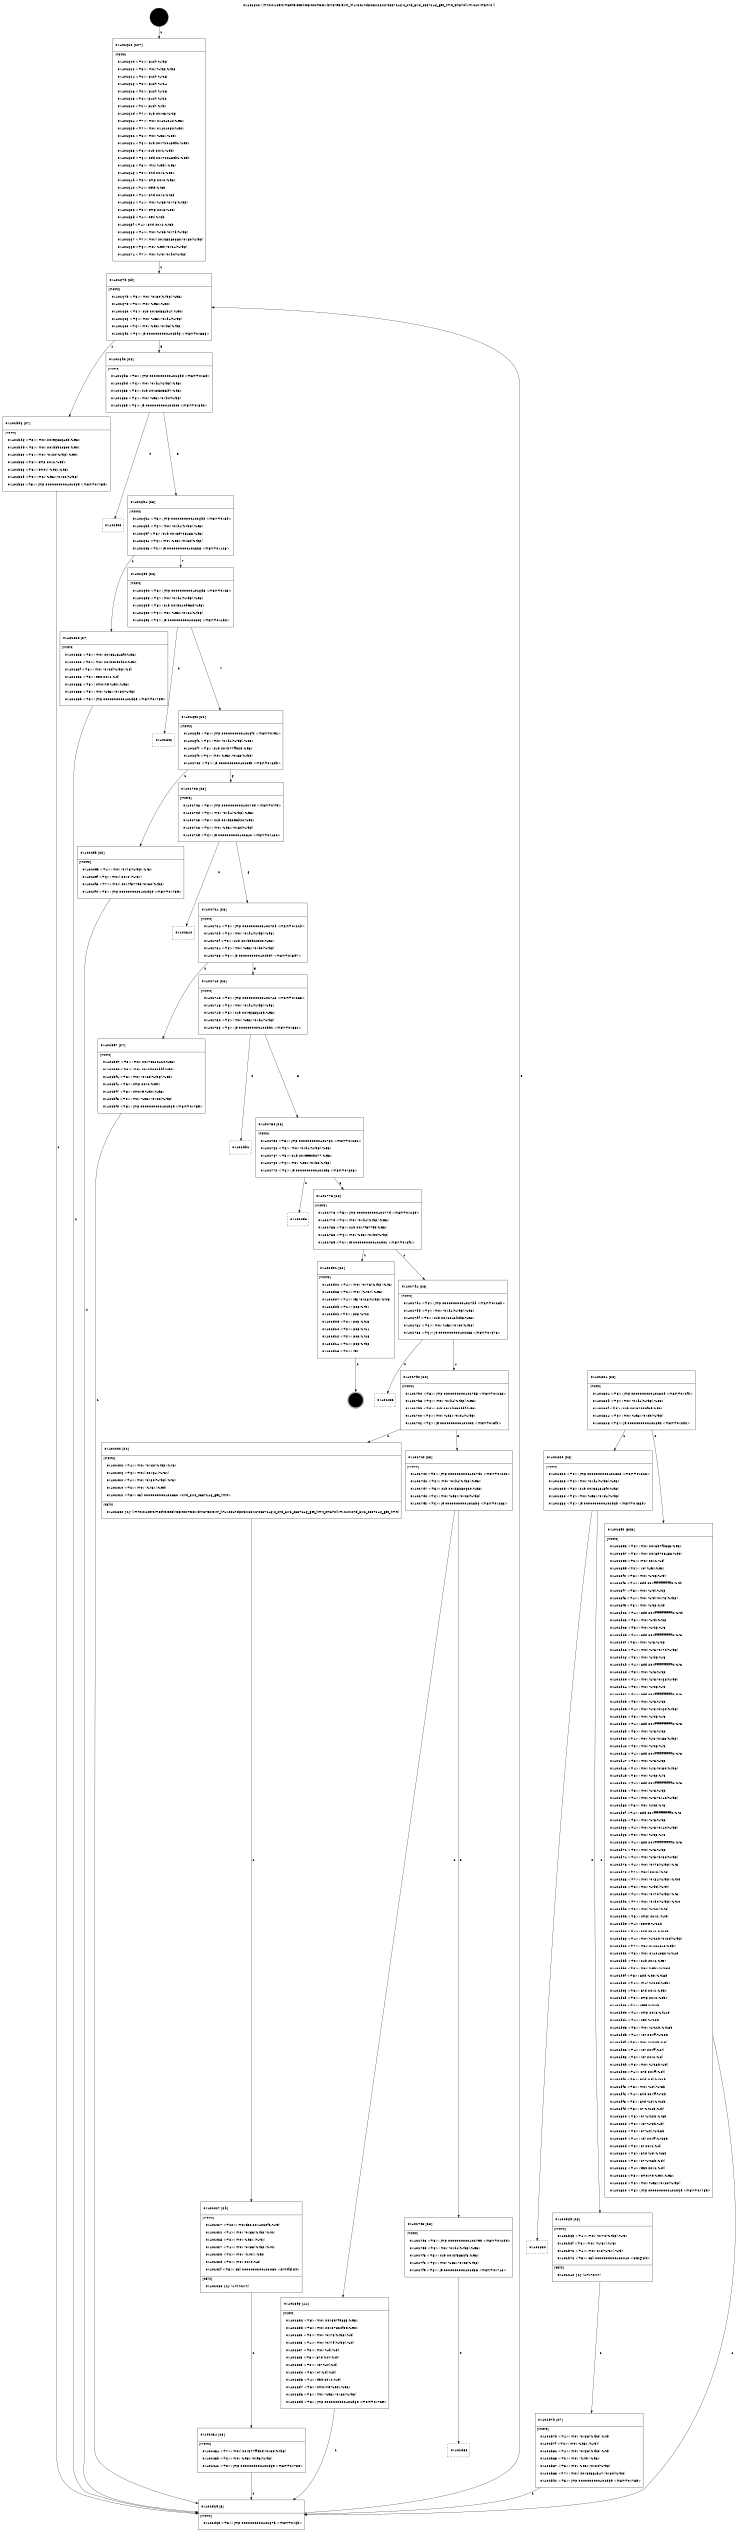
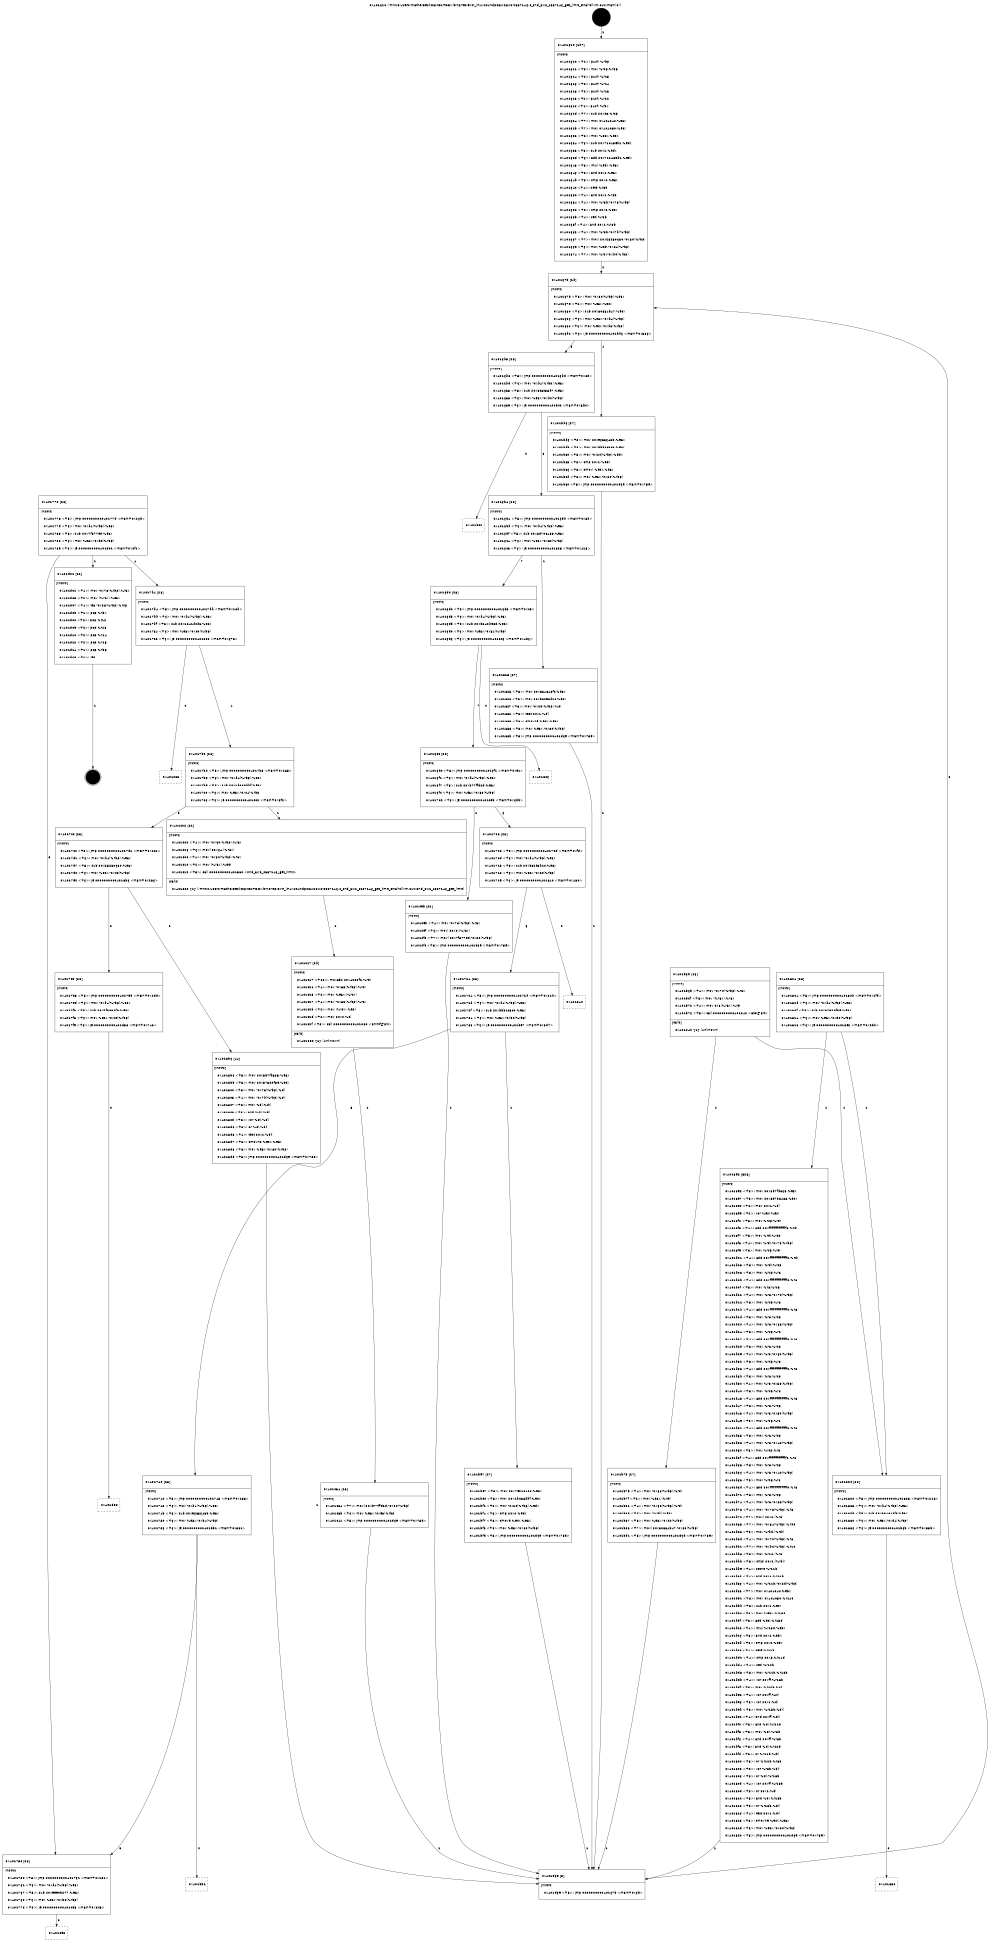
(338, 1182) -> (48, 1202)
(595, 1860) -> (850, 1223)
